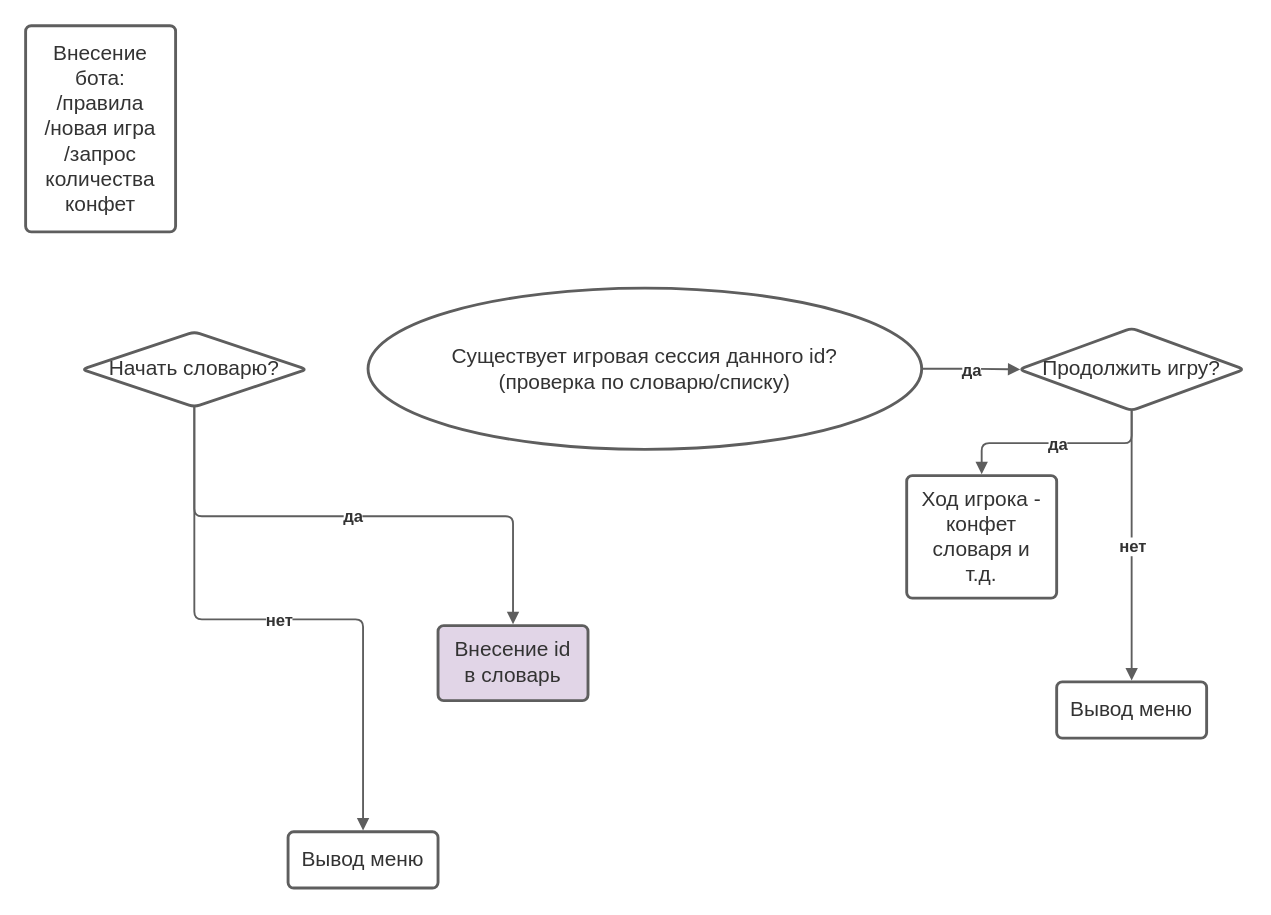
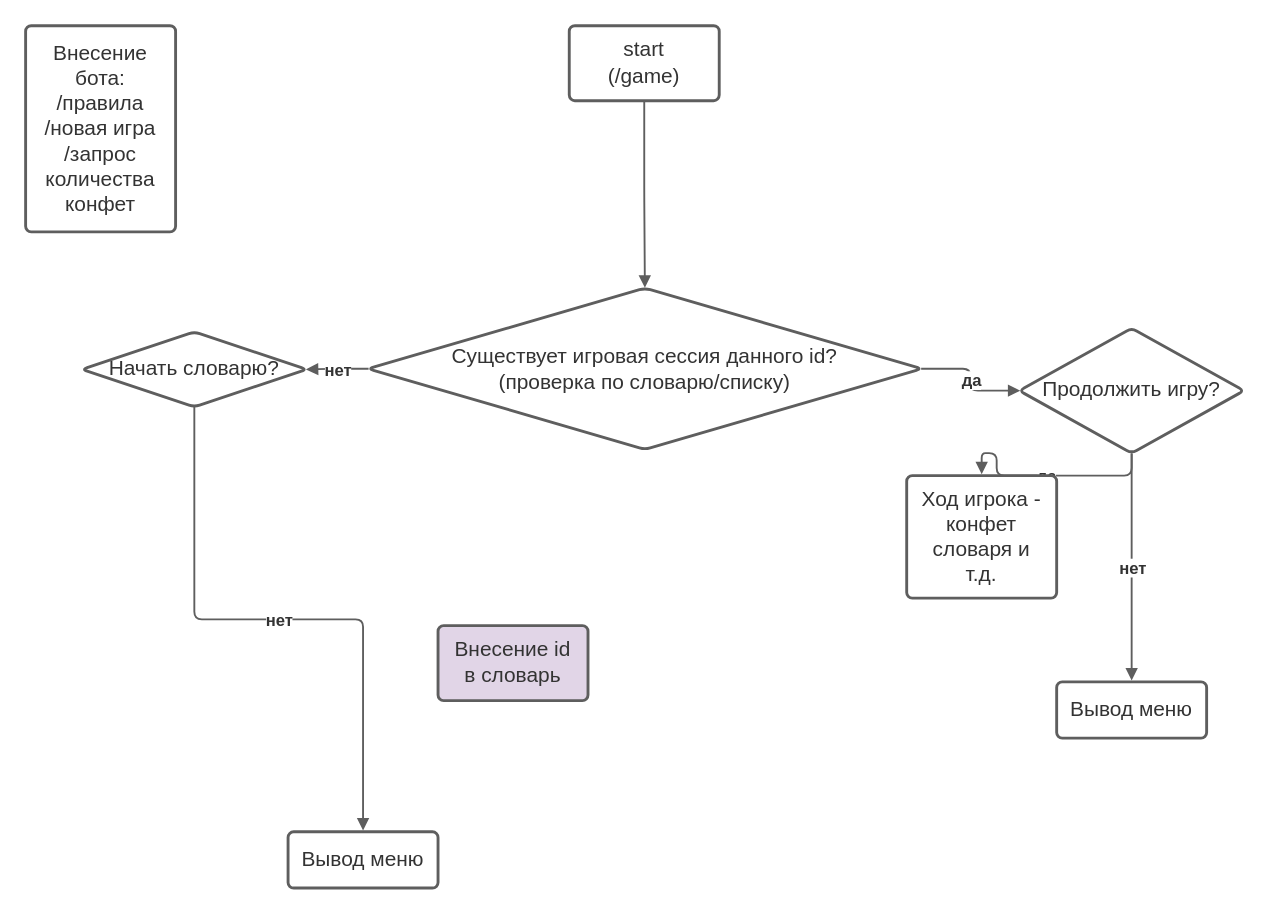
none -> (644, 63)
none -> (644, 187)
none -> (346, 369)
(645, 369) -> (645, 369)
(1132, 369) -> (1132, 391)
(400, 516) -> none
